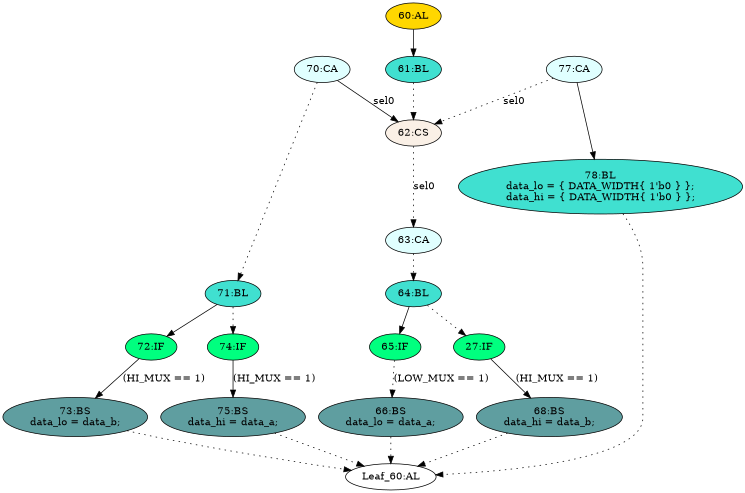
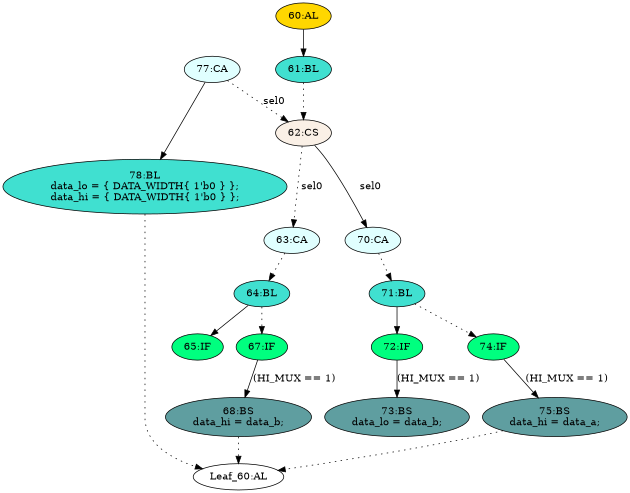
(365, 99) -> (341, 182)
(479, 347) -> (262, 347)
(391, 417) -> none
(235, 452) -> none
